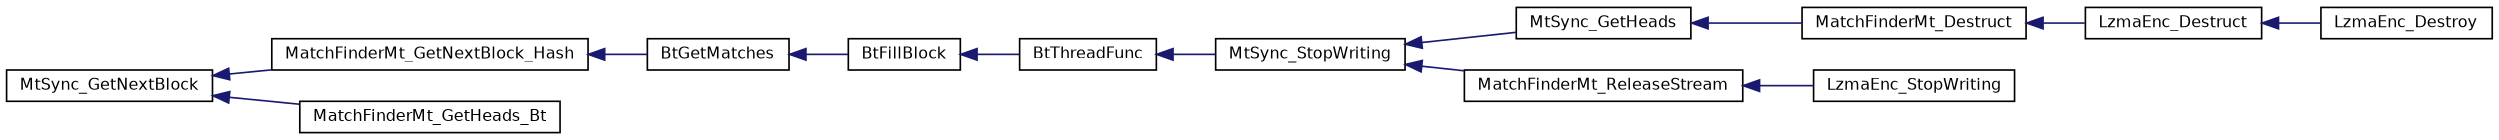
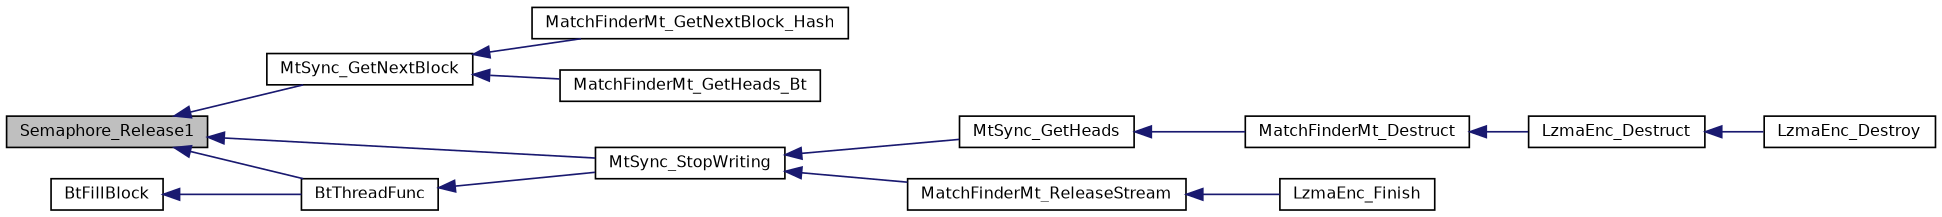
(718, 54) -> none
(1914, 86) -> (1357, 194)
none -> (107, 132)
